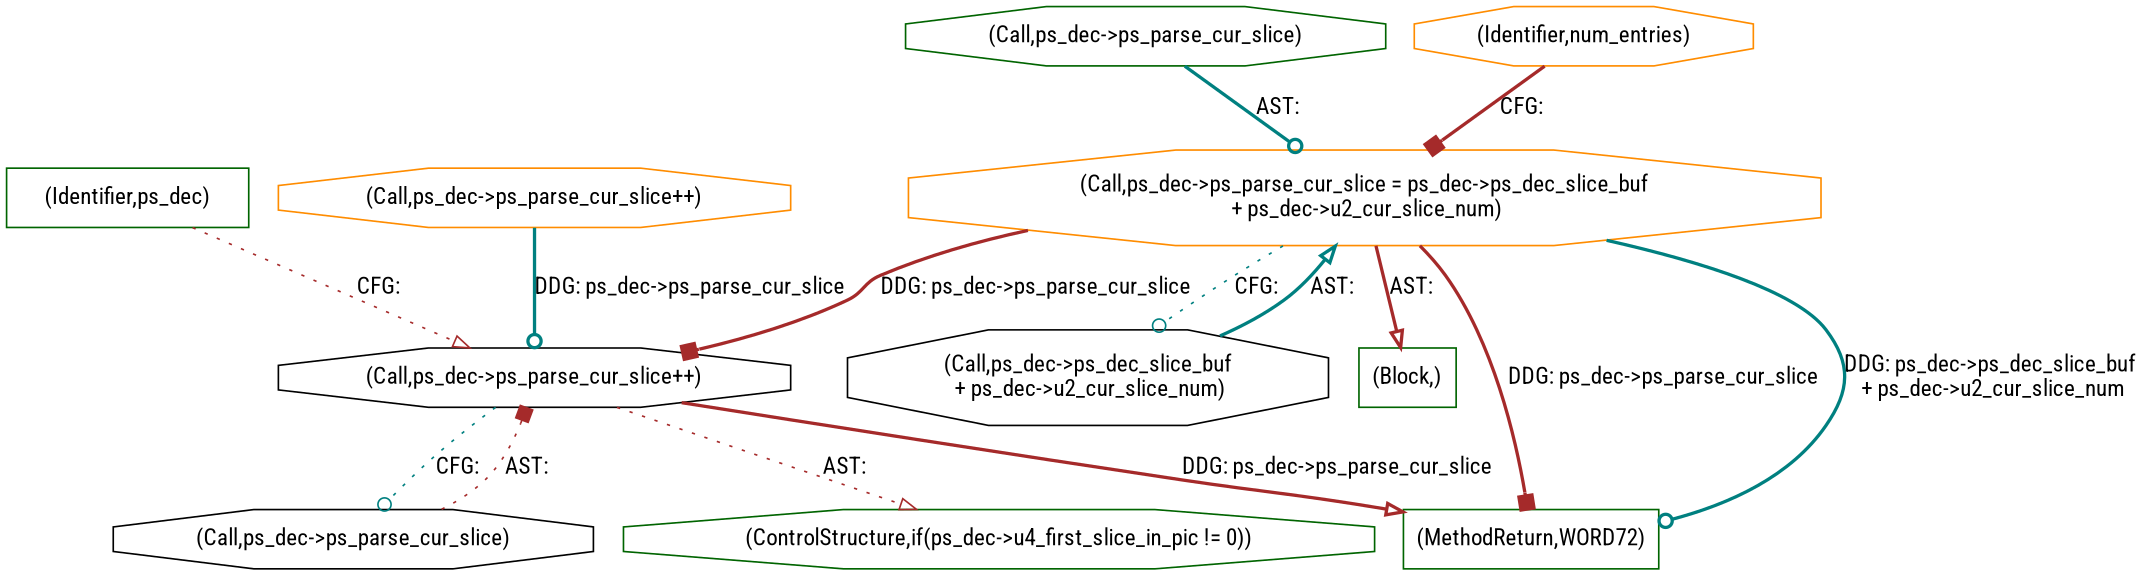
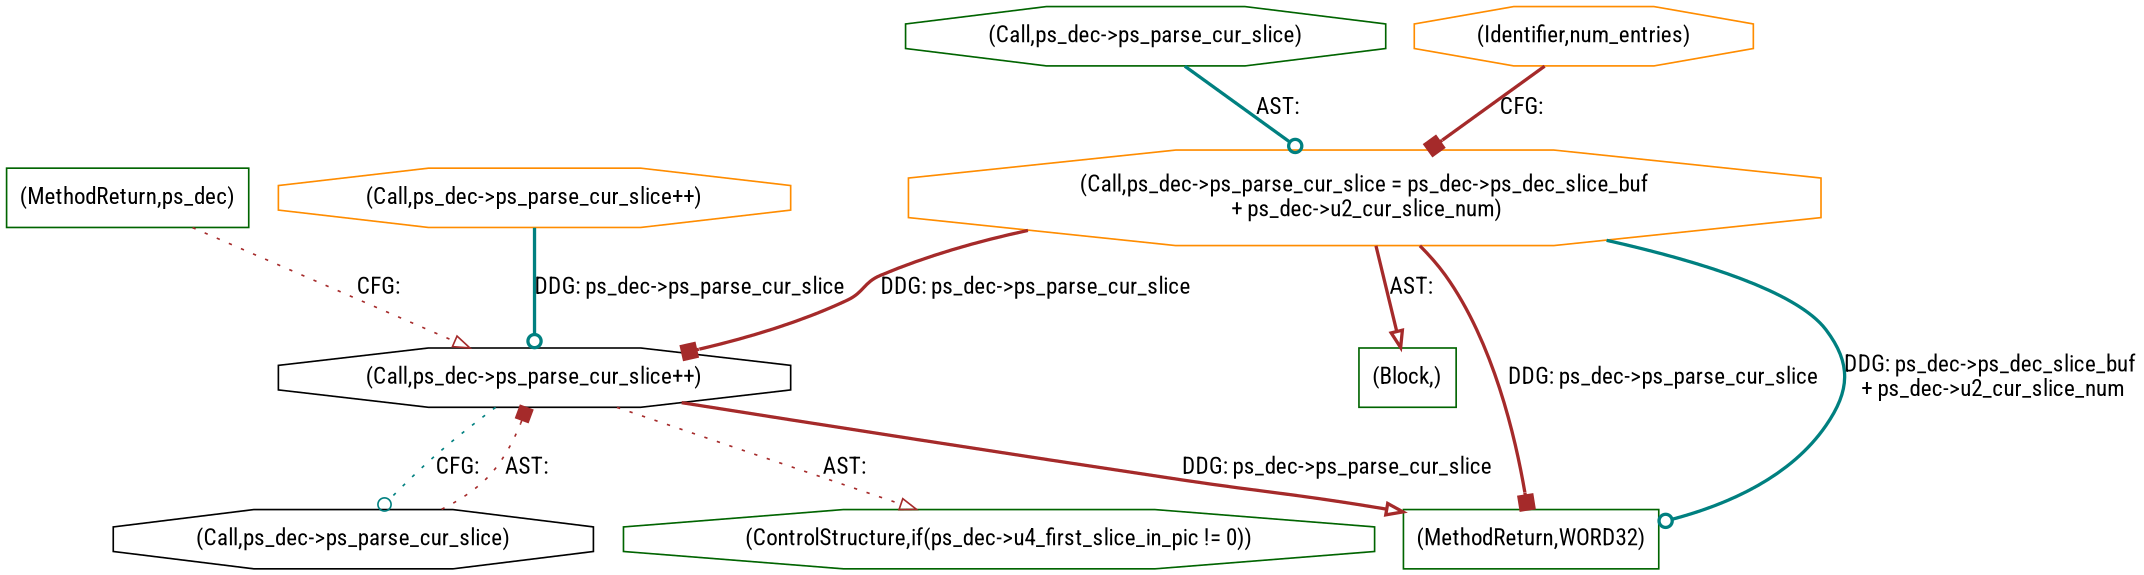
(128, 198) -> (128, 198)
(1088, 378) -> none
(1531, 539) -> (1531, 539)
